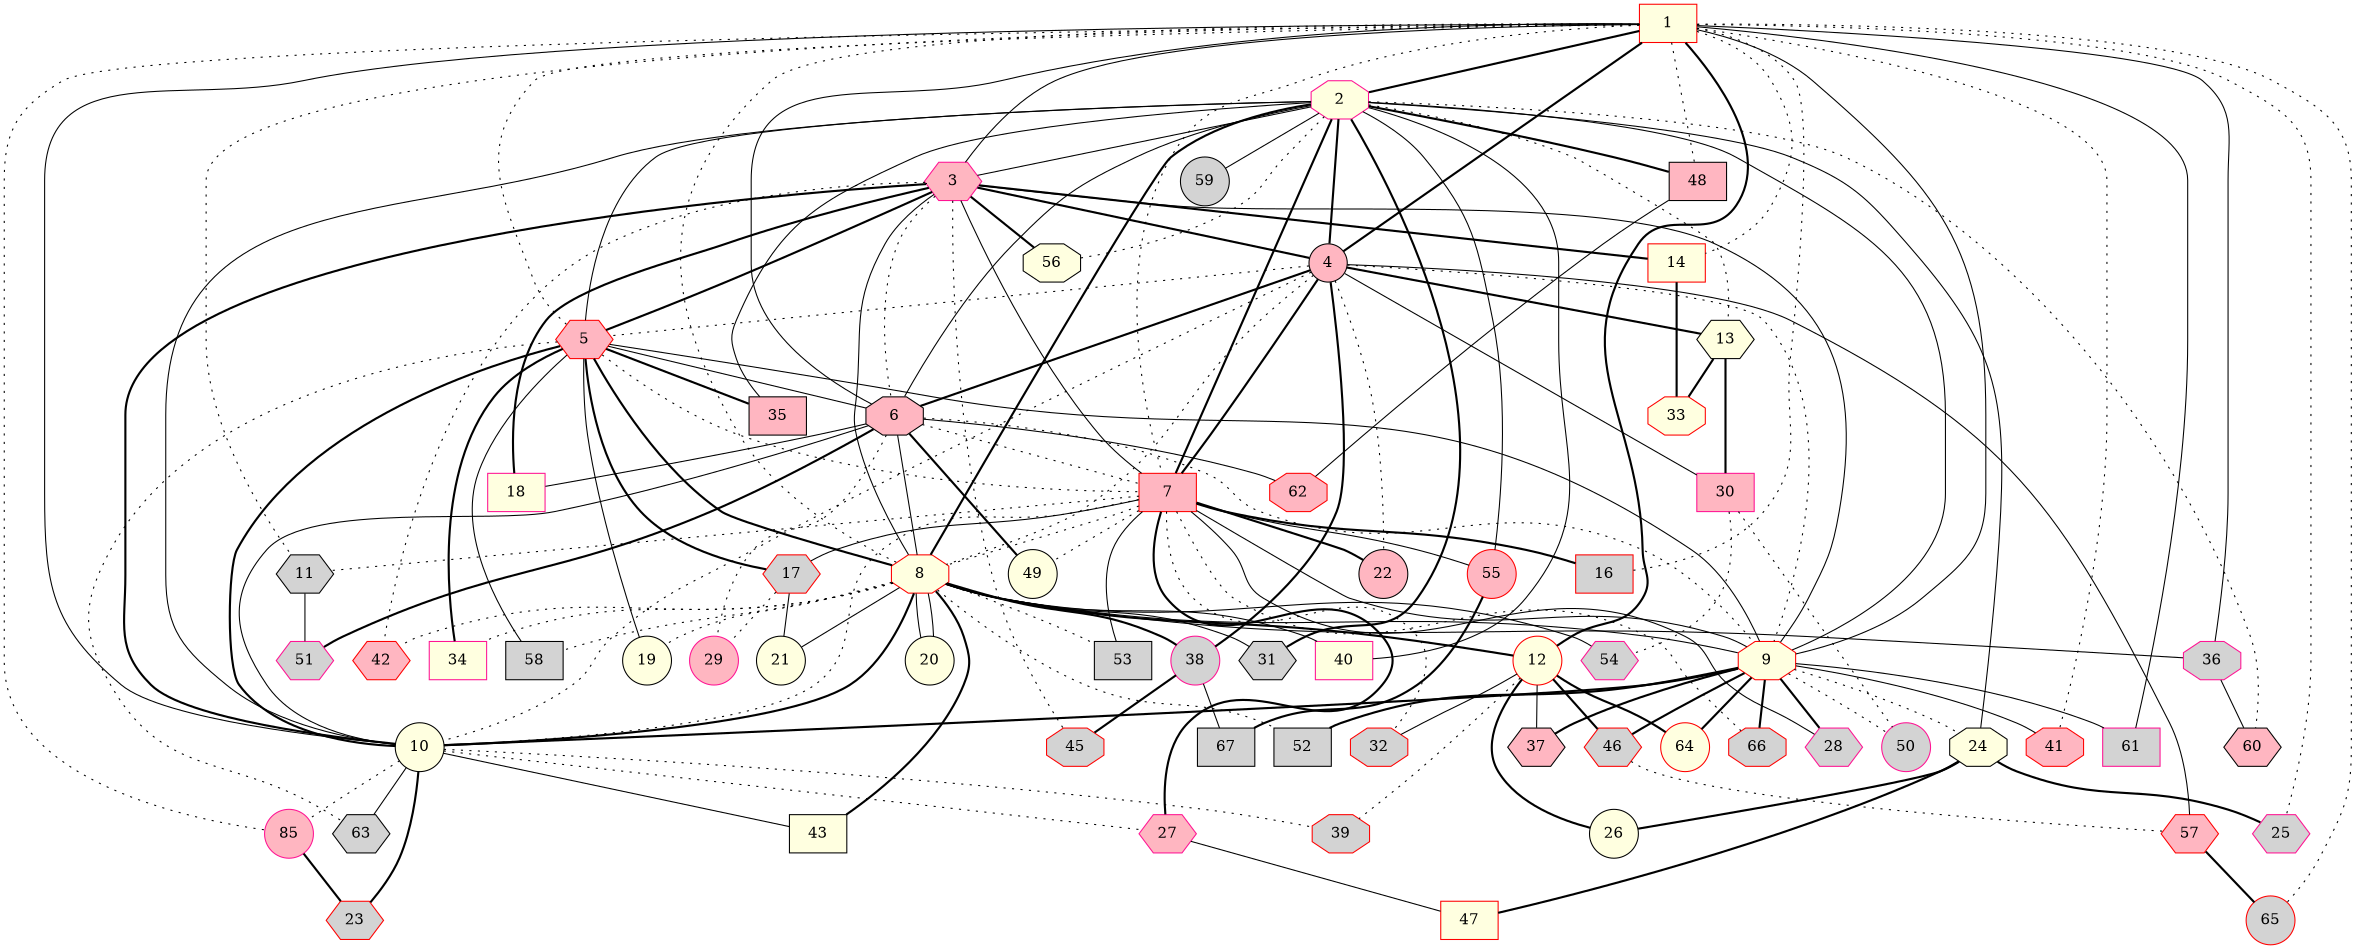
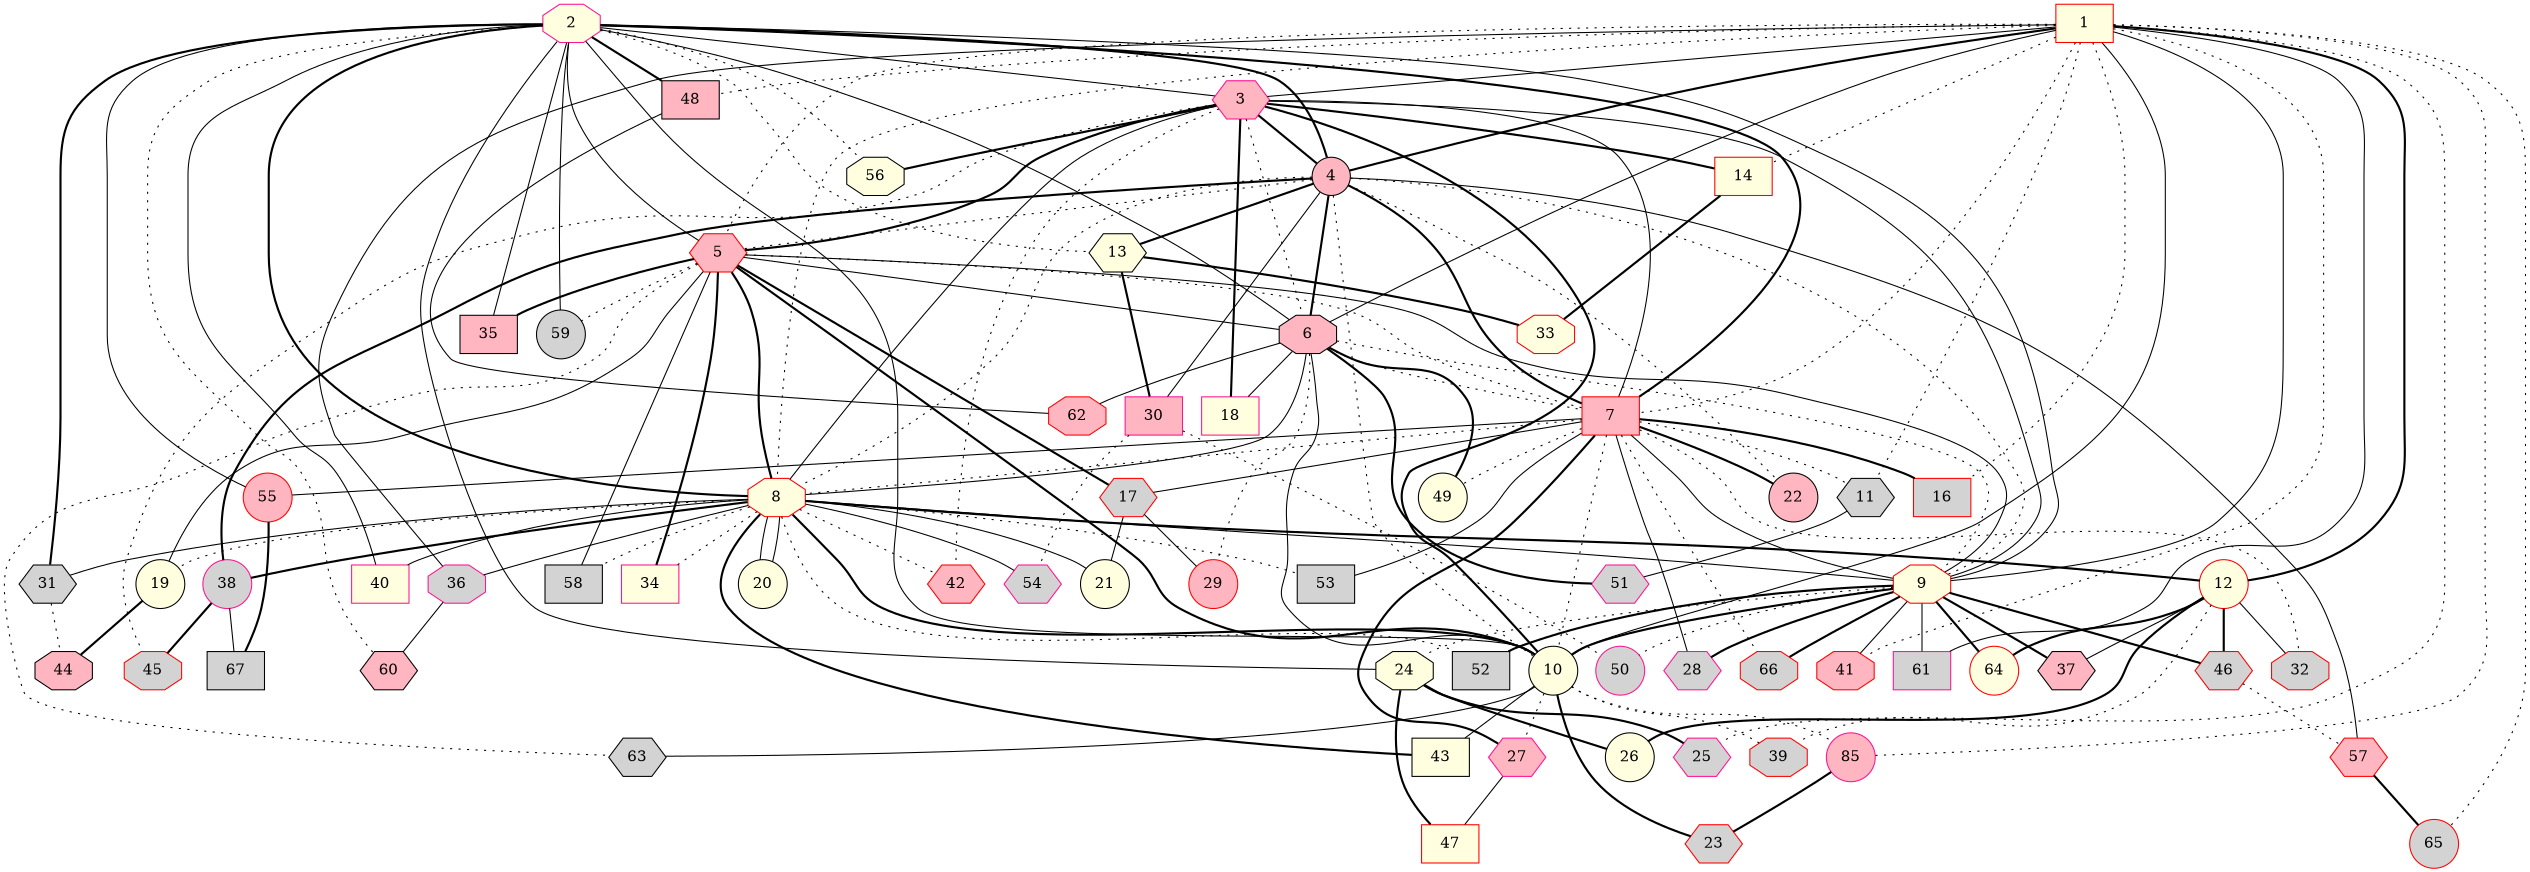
(1504, 62) -> none
none -> (638, 291)
(749, 621) -> (1168, 538)
(714, 661) -> (1213, 584)
none -> (64, 671)
